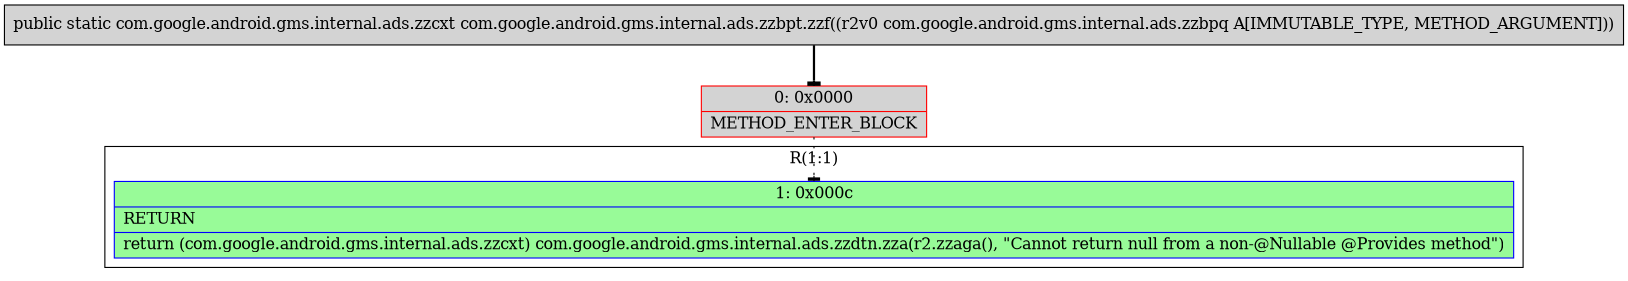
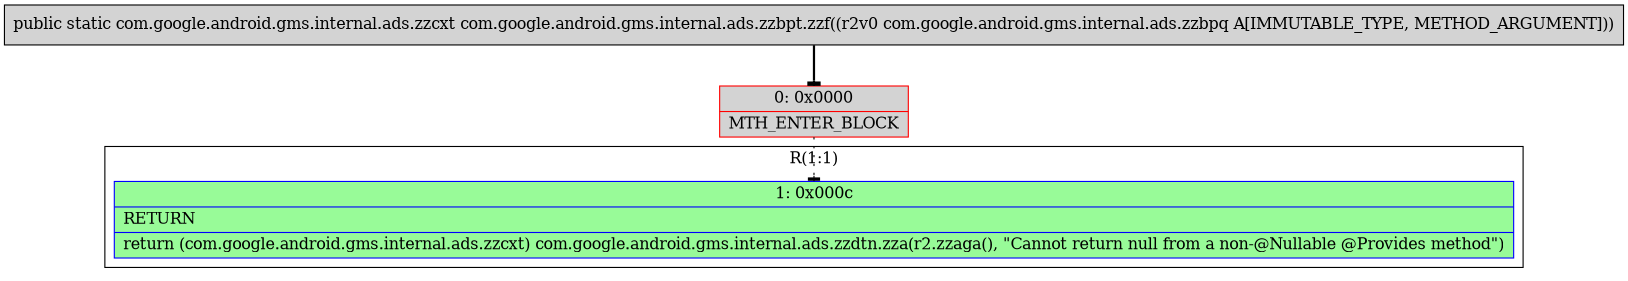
(814, 124) -> (814, 124)
